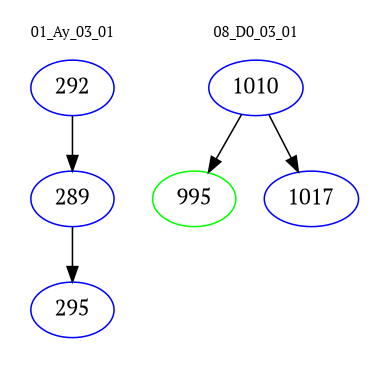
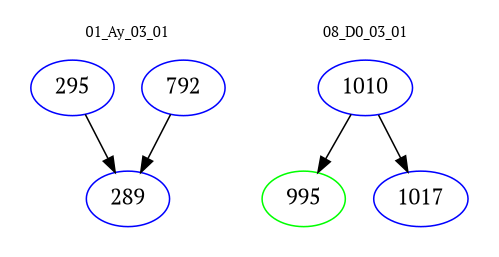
(72, 88) -> (183, 88)
(72, 247) -> (97, 136)
